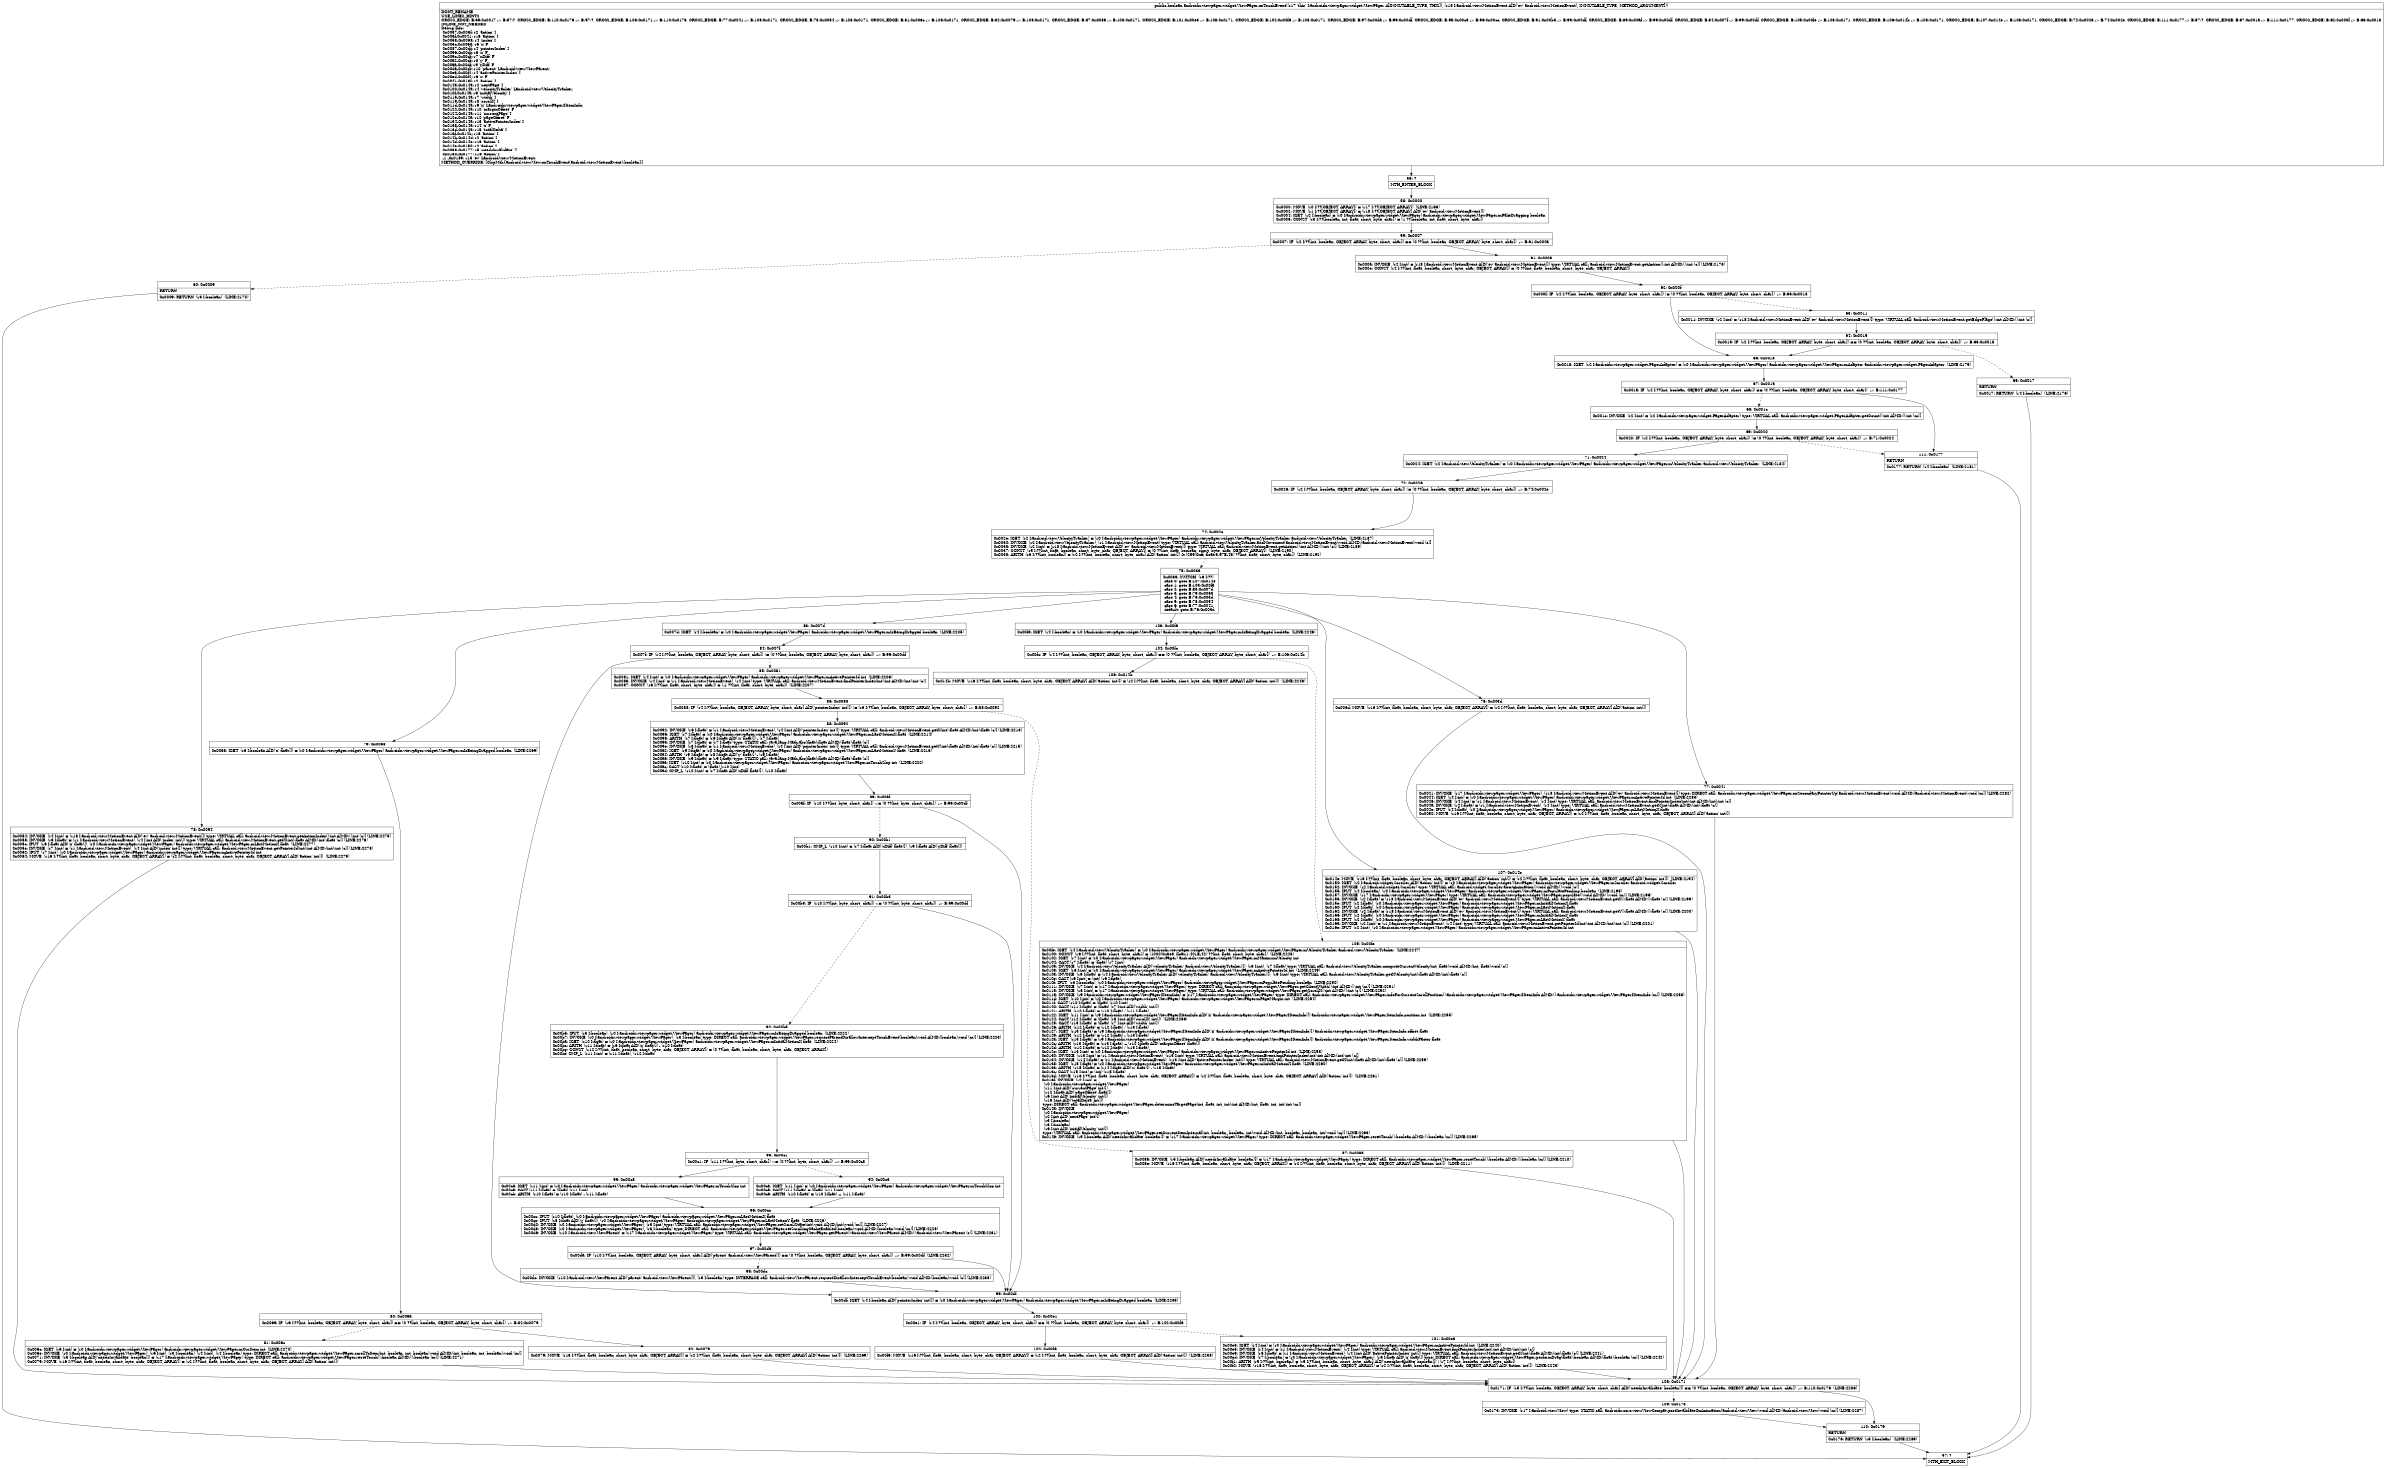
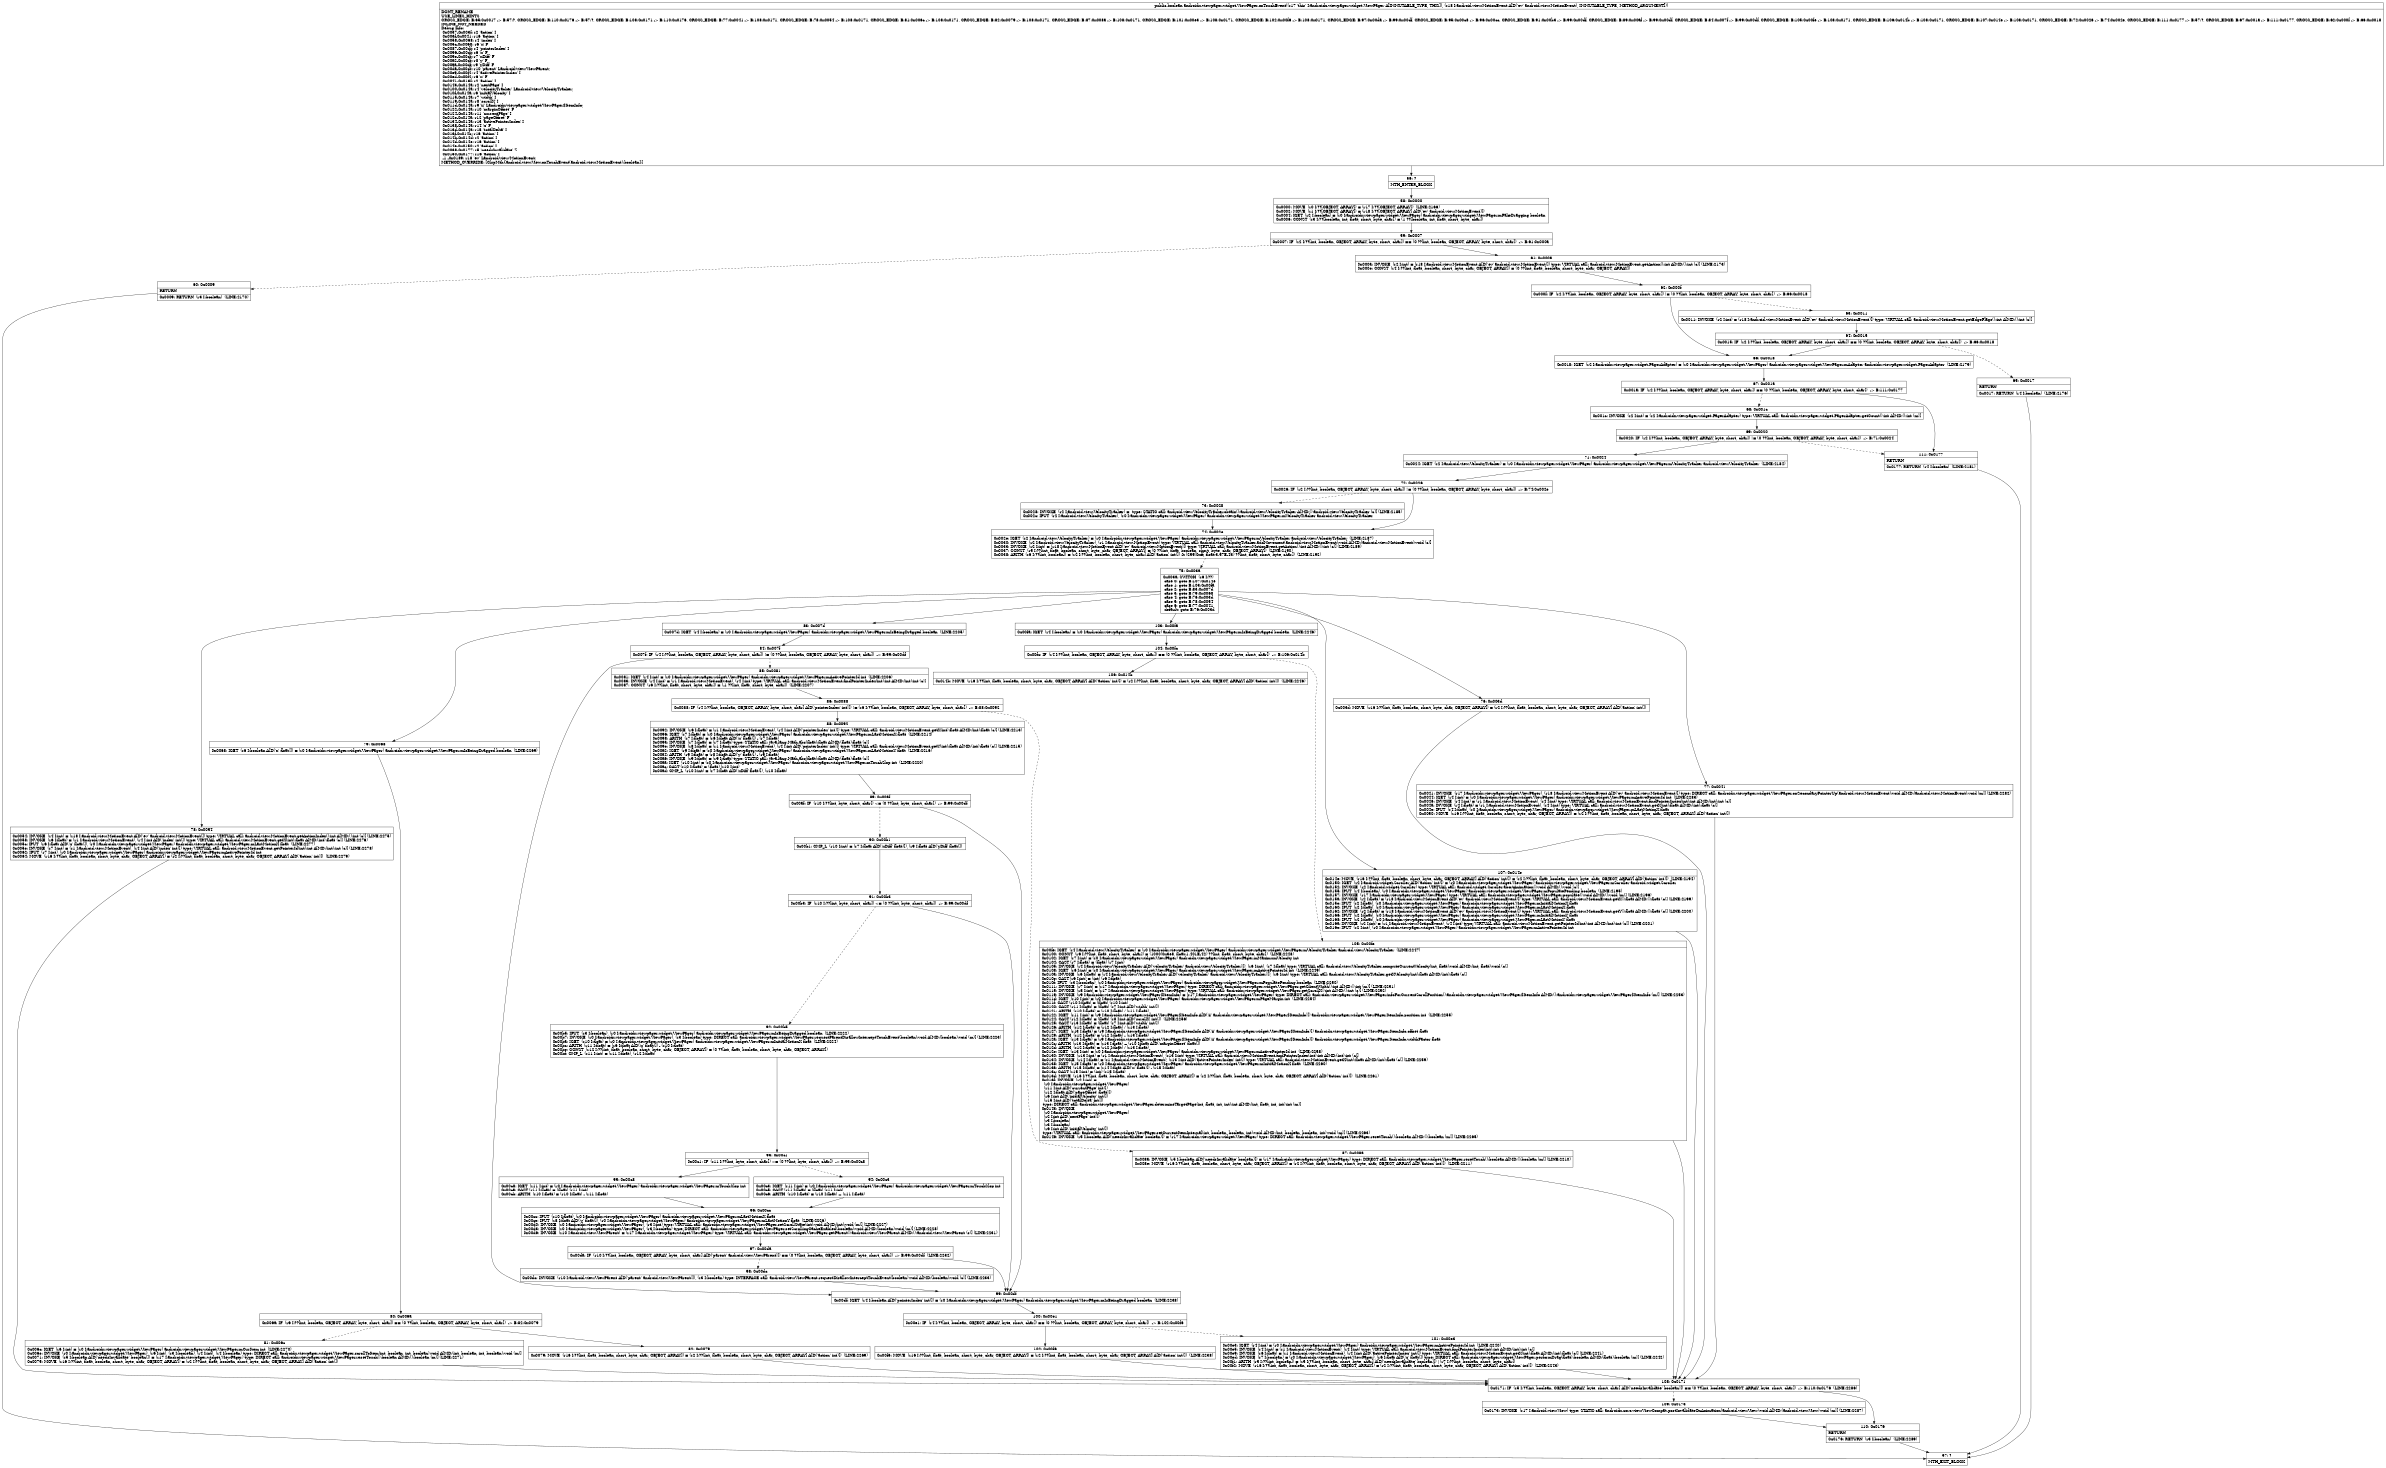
none -> (1213, 511)
